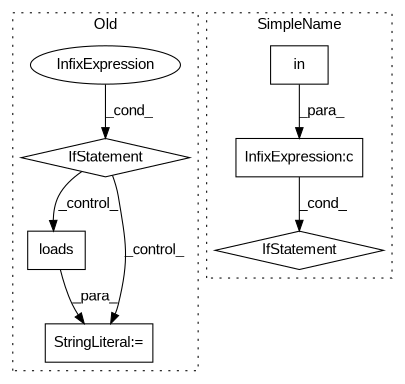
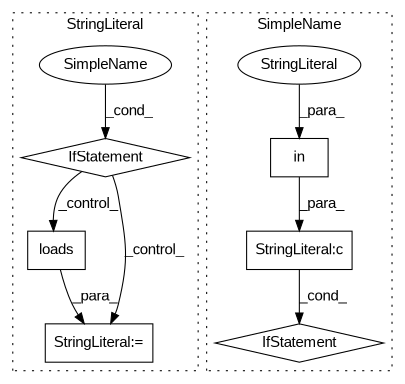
(105, 25) -> (105, 25)
(105, 65) -> (105, 65)
none -> (299, 65)
(299, 158) -> (299, 250)
